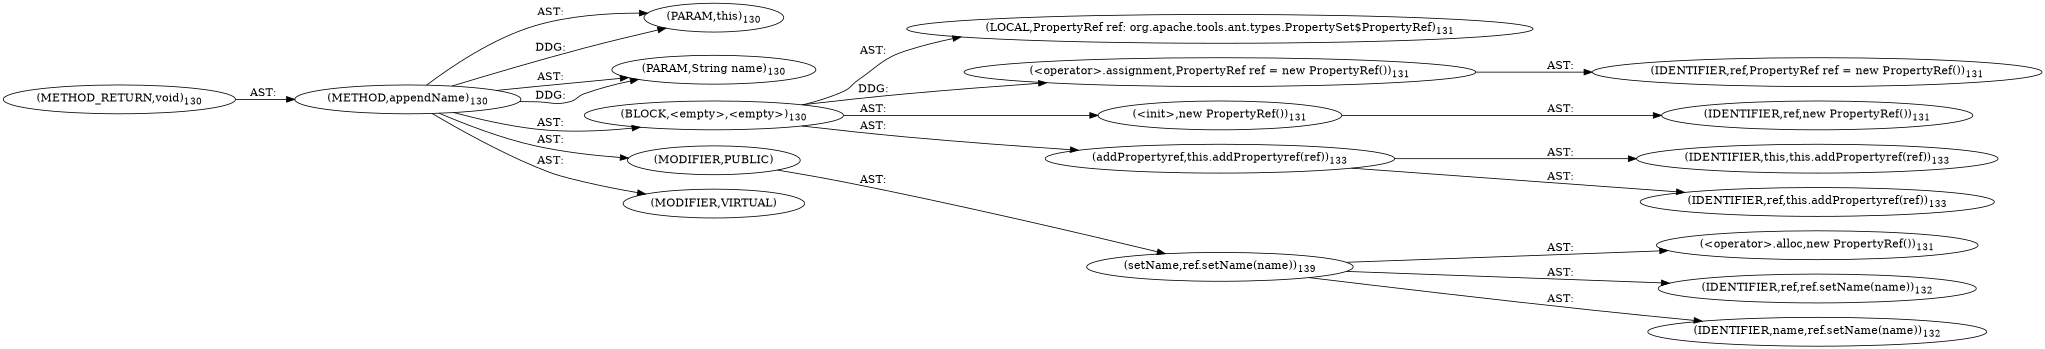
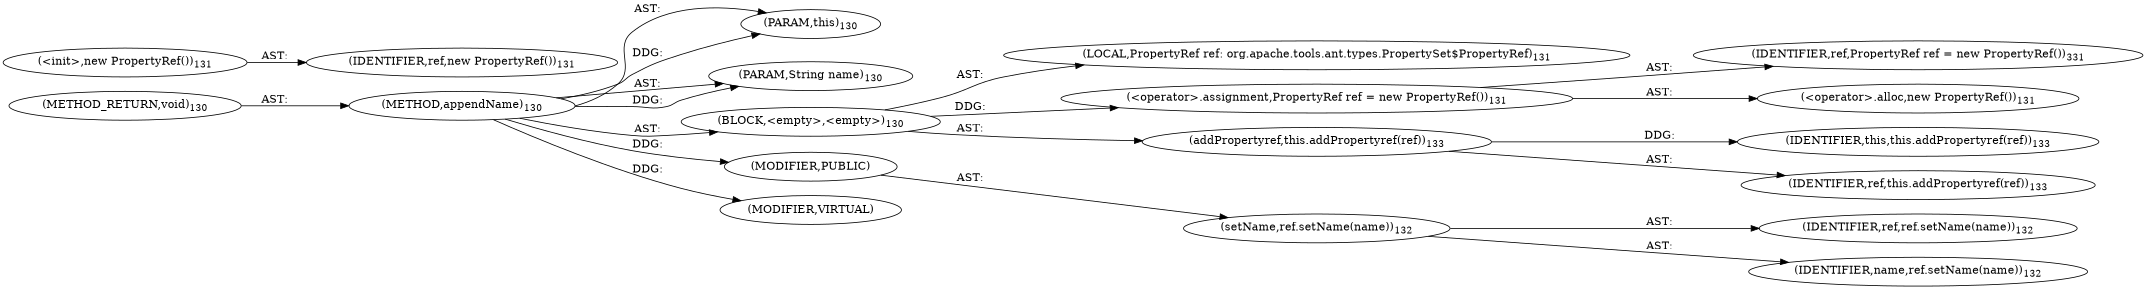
(1975, 71) -> (2076, 54)
(967, 115) -> none
(553, 140) -> (649, 145)
(1563, 153) -> (1661, 136)
(553, 161) -> (649, 169)
(1503, 257) -> (1661, 99)
(1307, 266) -> (1404, 227)
